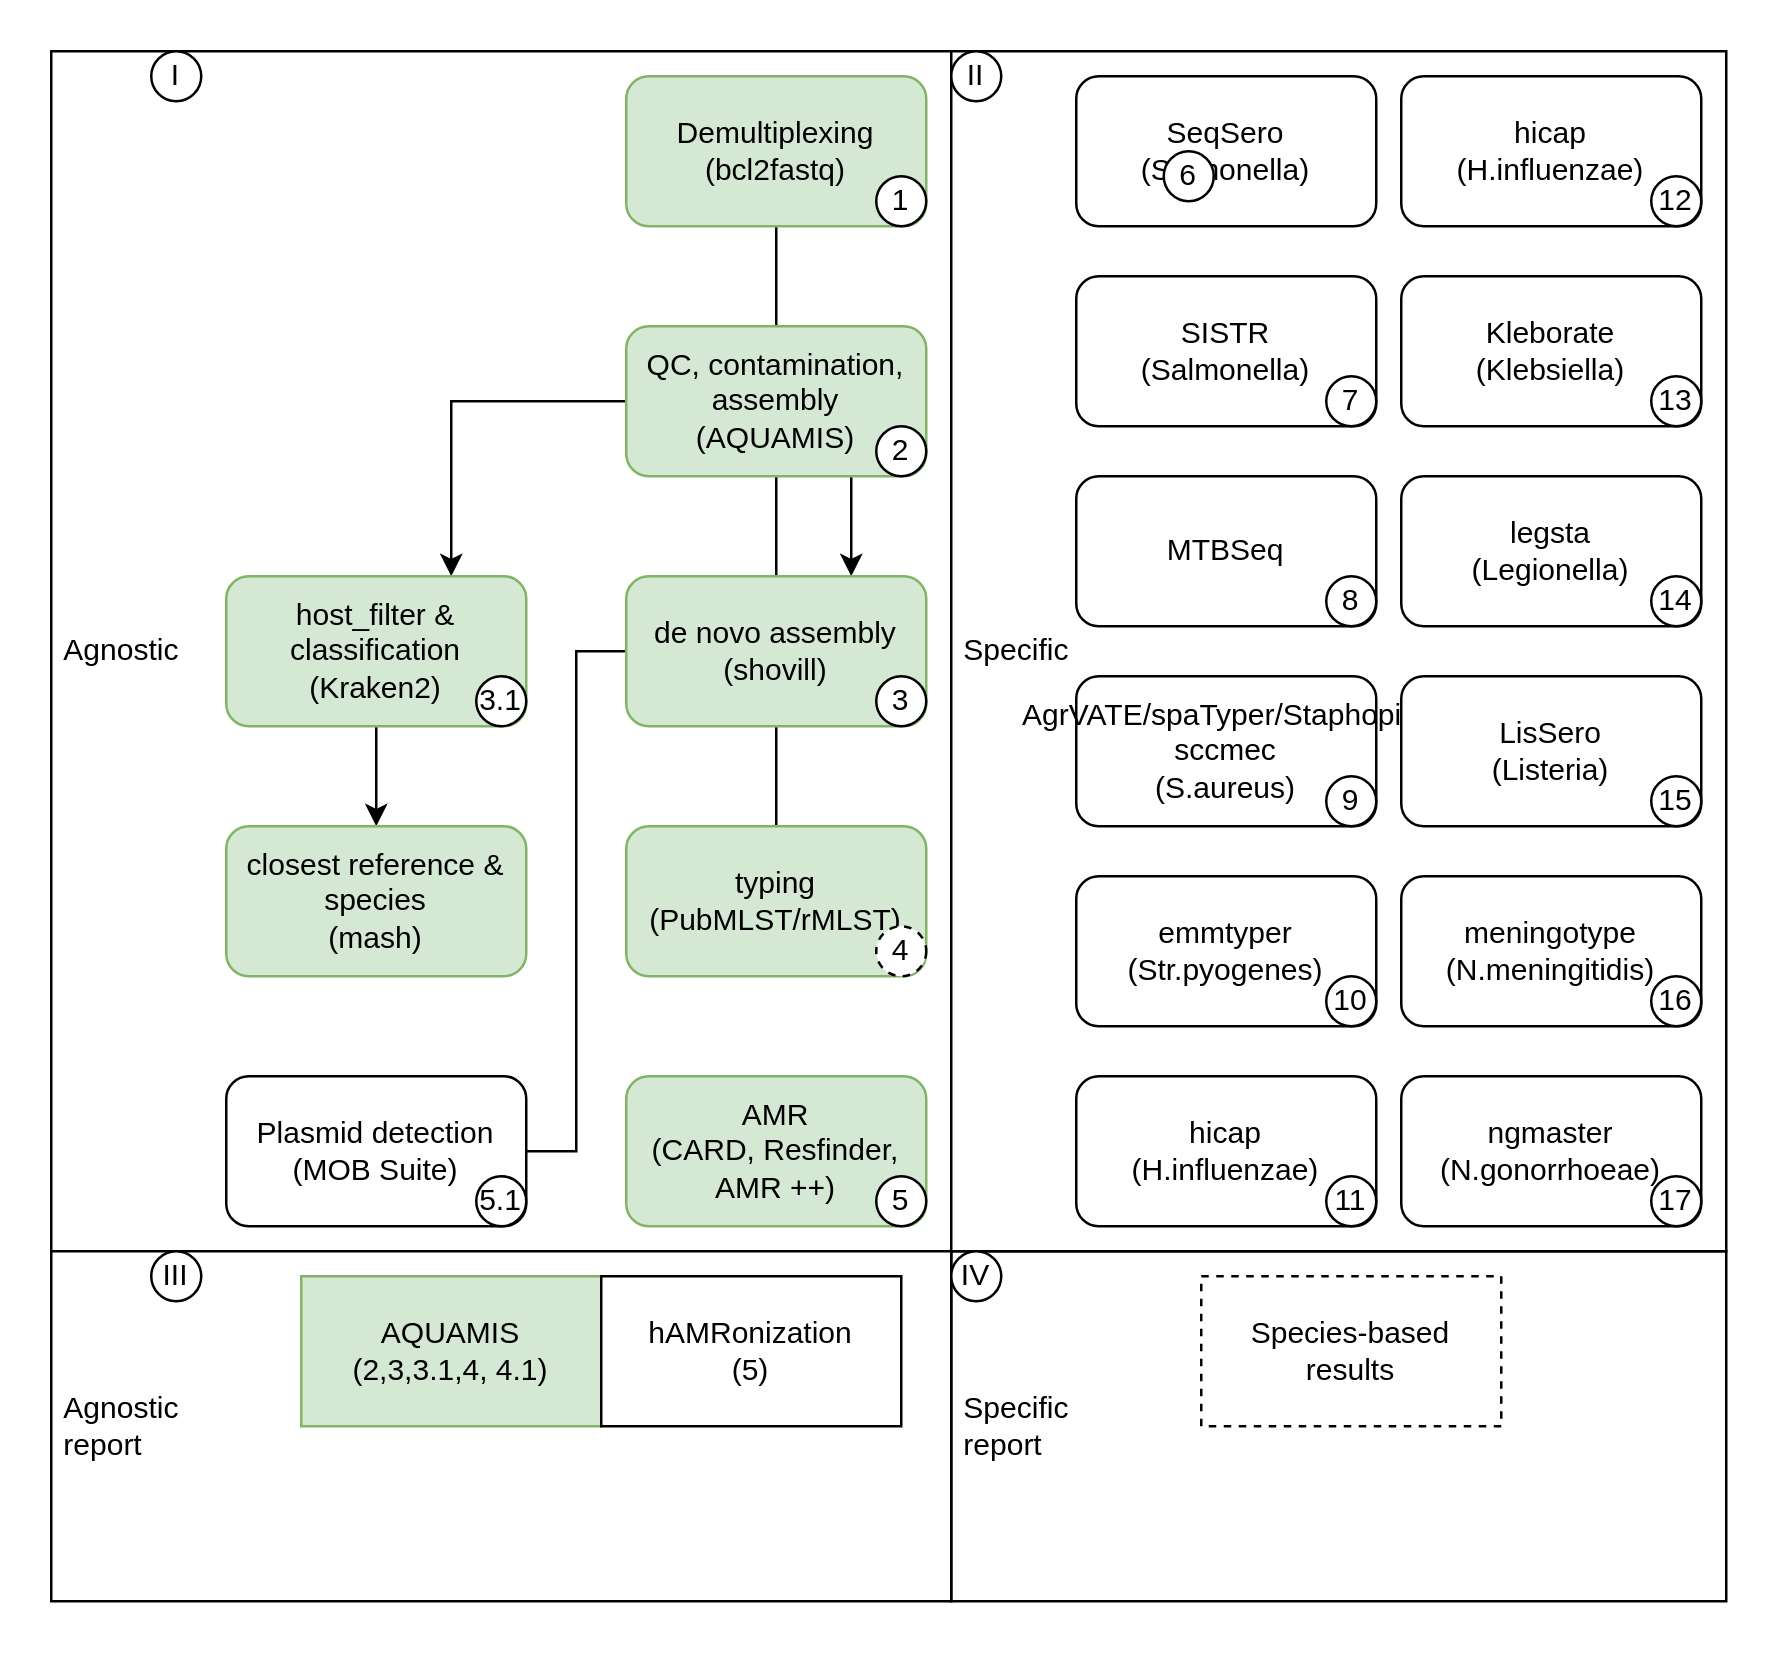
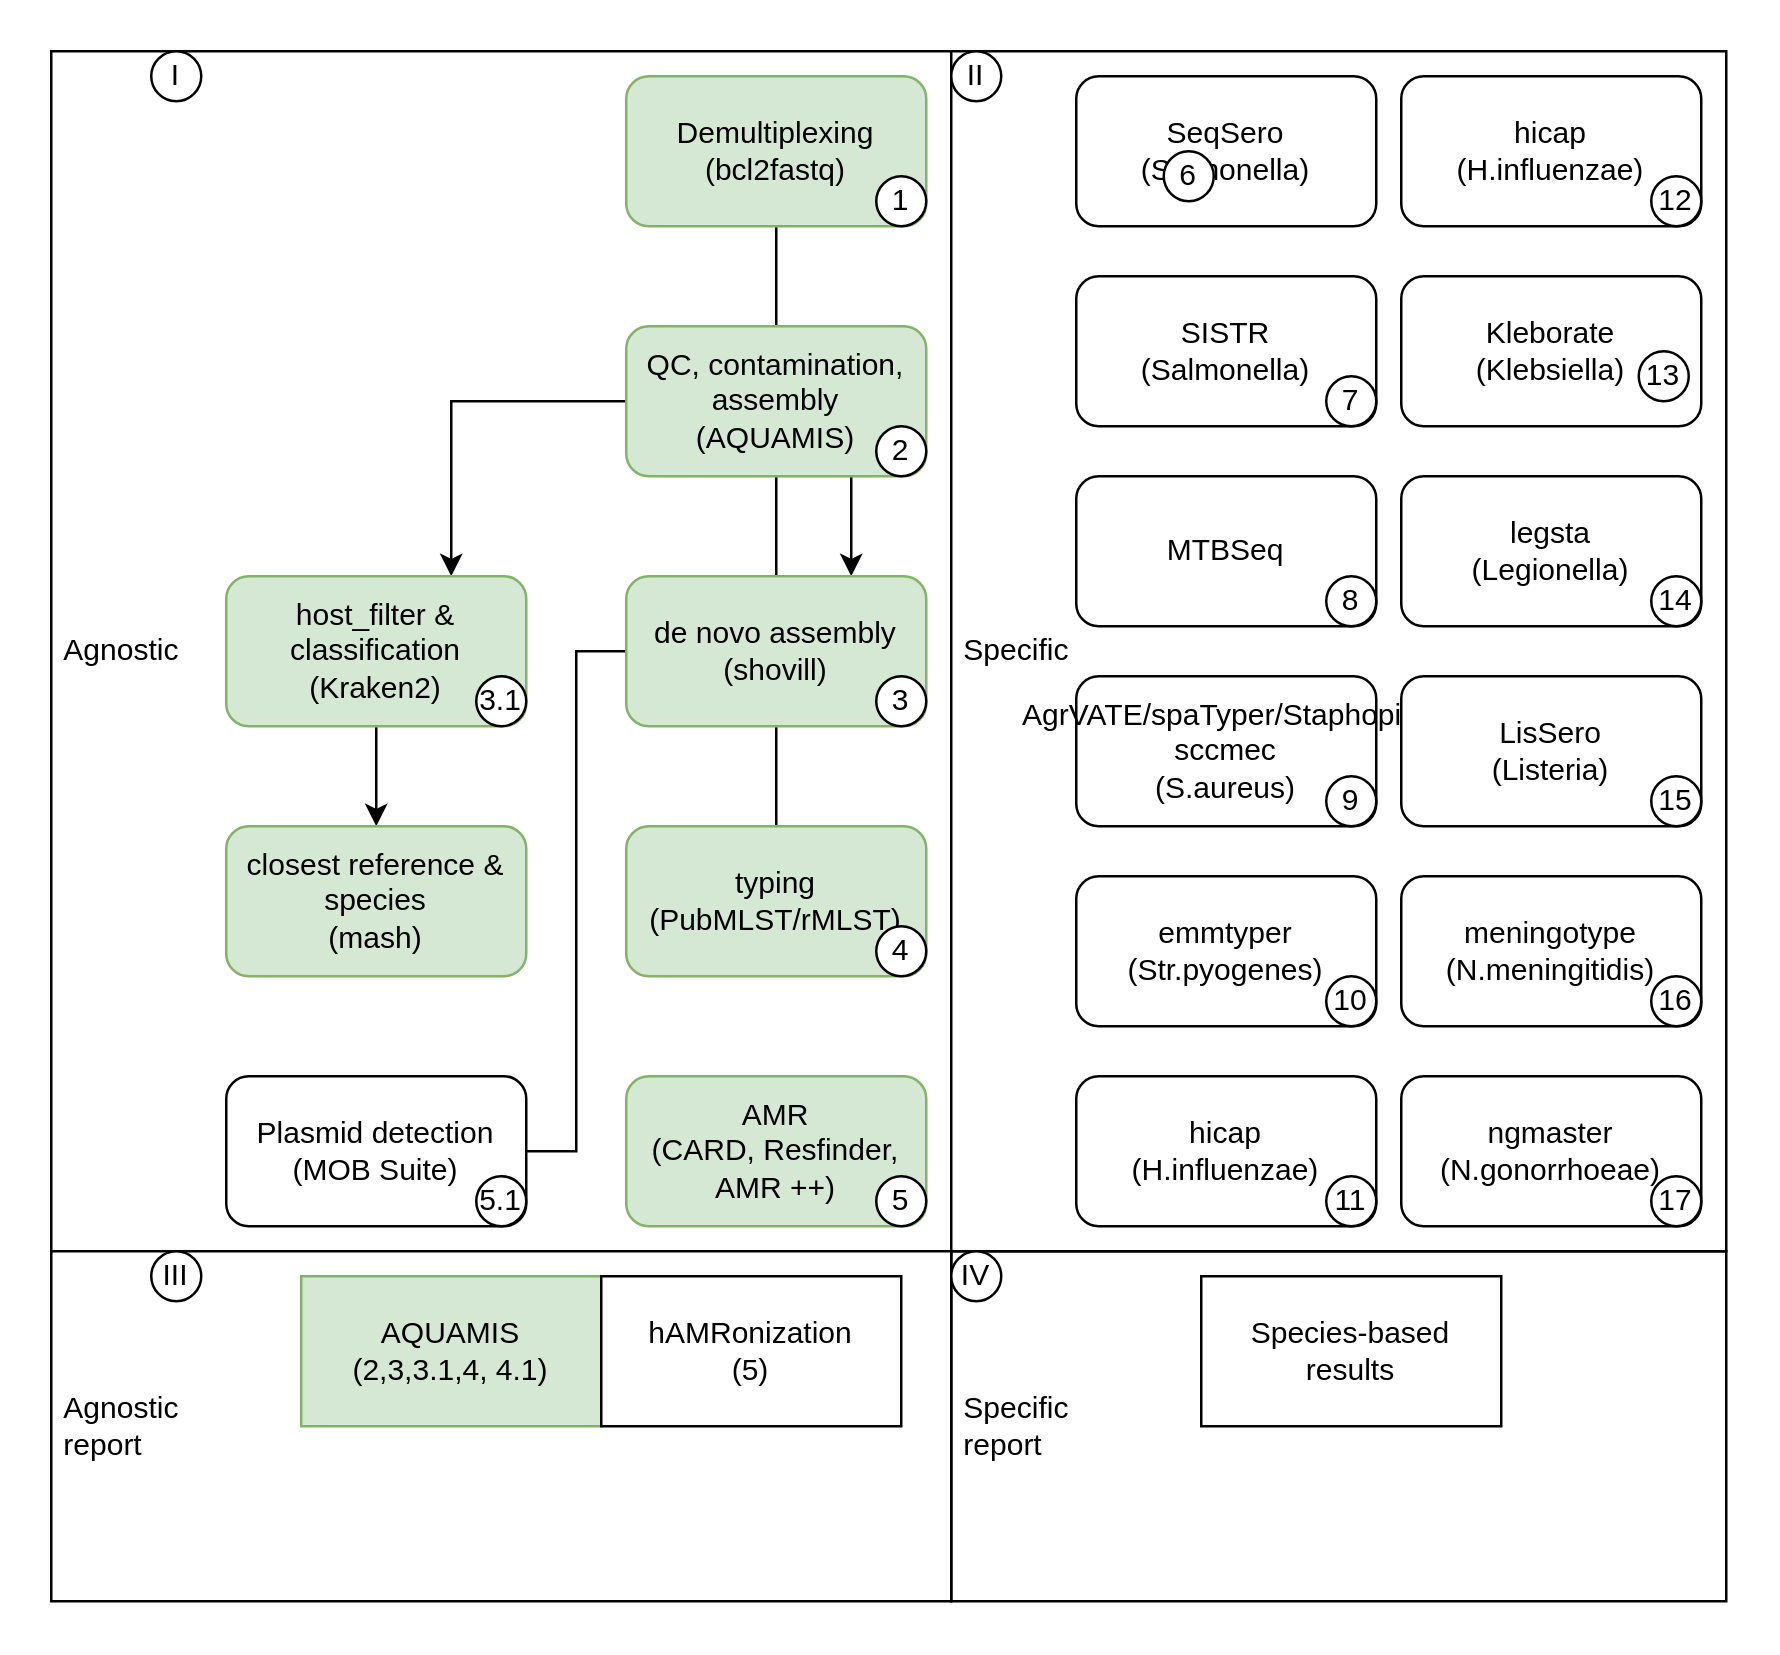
(1676, 401) -> (1664, 376)
(901, 951) -> (901, 951)
(1351, 1351) -> (1351, 1351)
